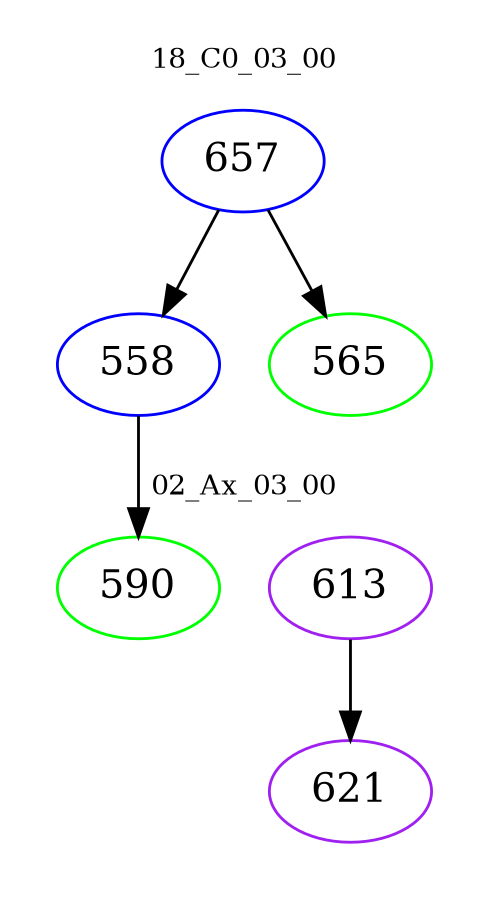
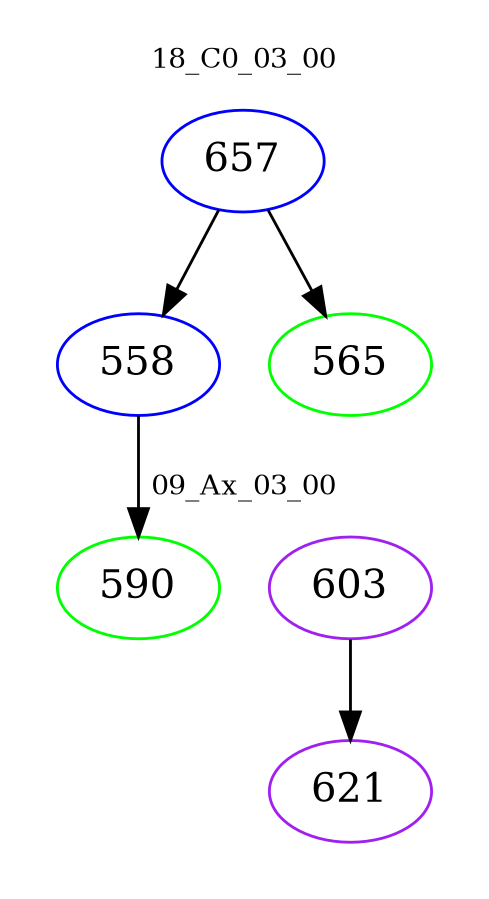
(244, 488) -> (244, 488)
(350, 588) -> (350, 588)
